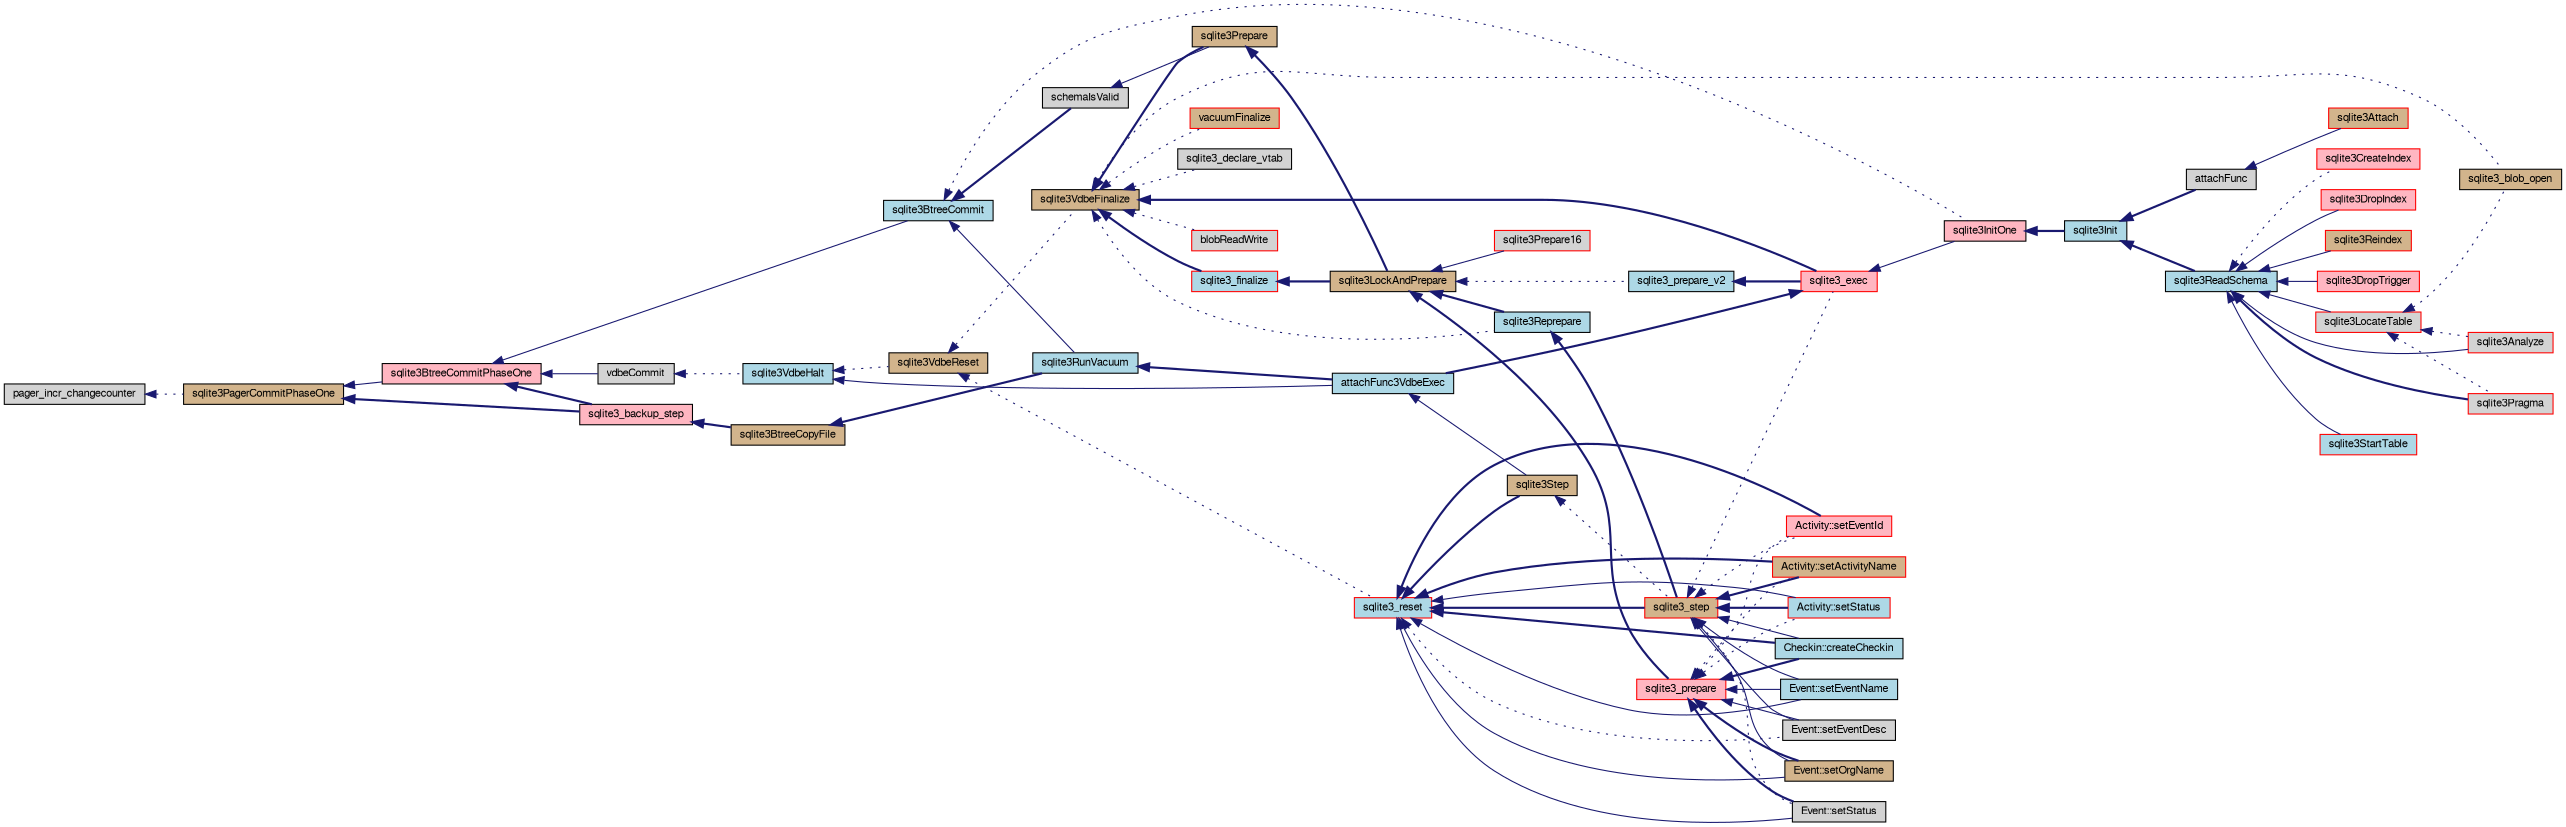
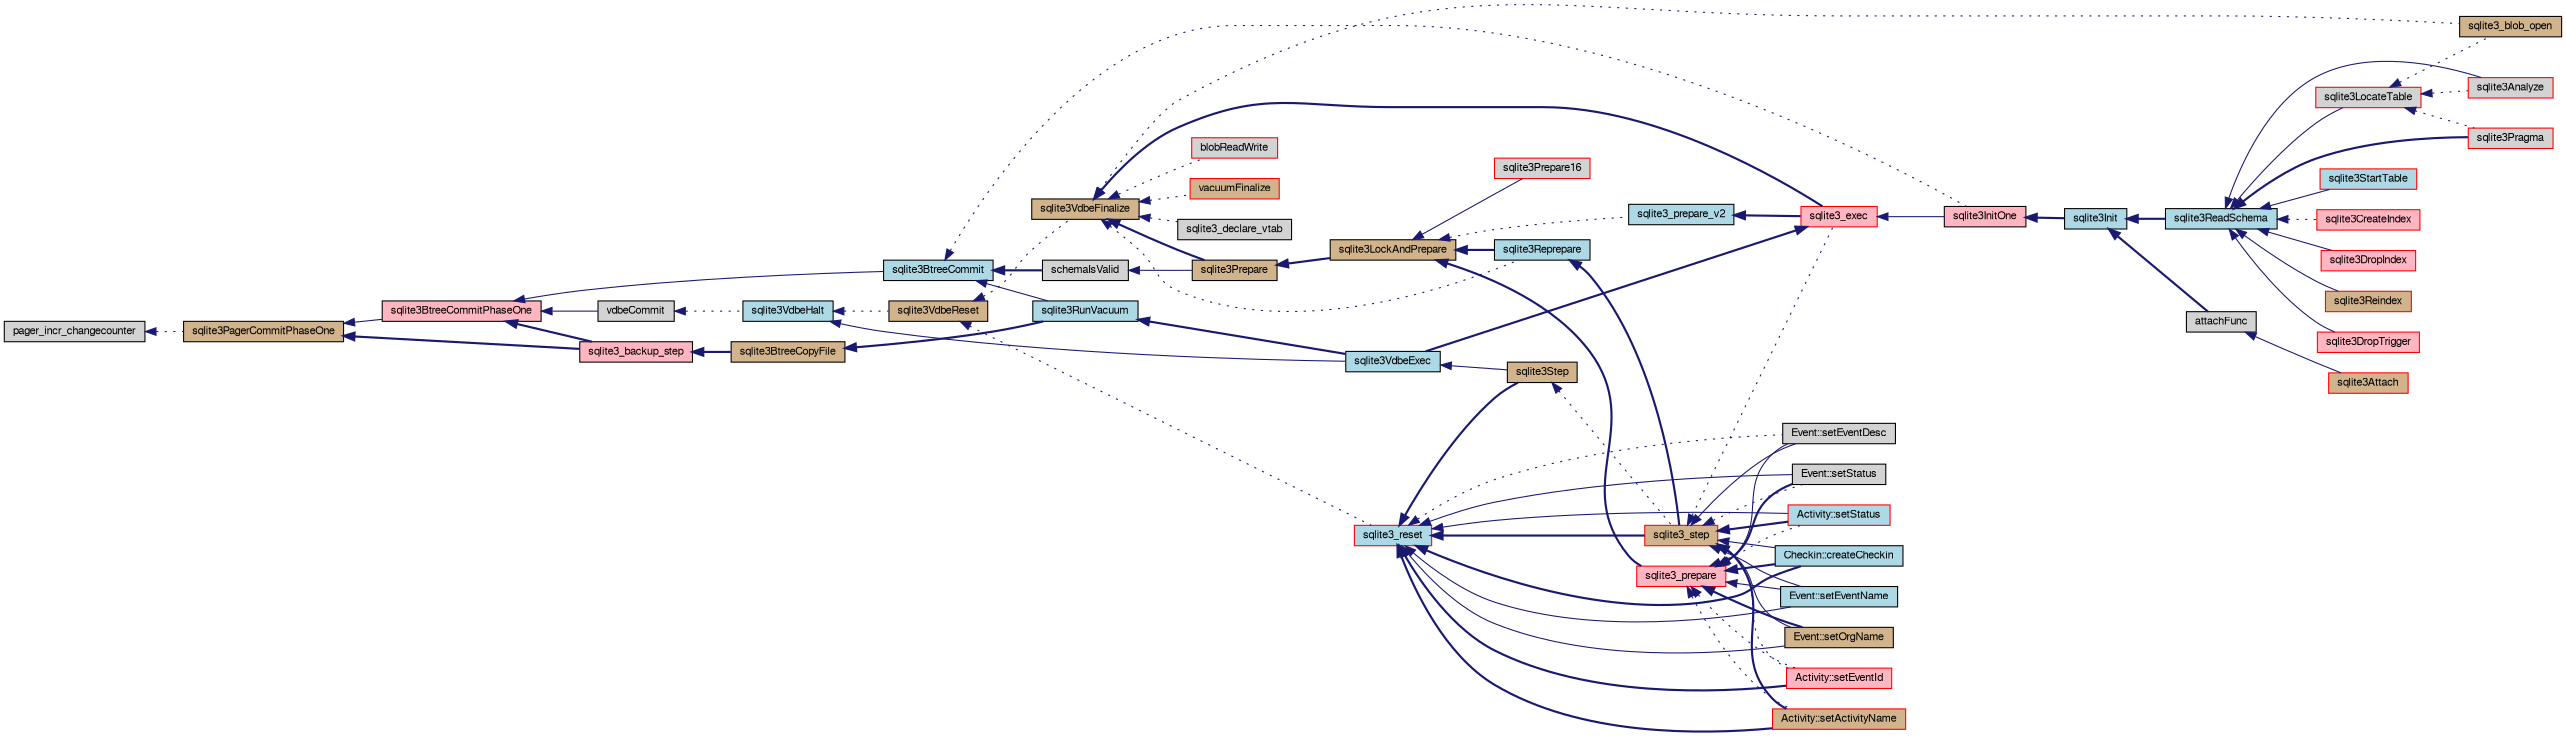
(1235, 281) -> none
(1393, 383) -> (1393, 362)
